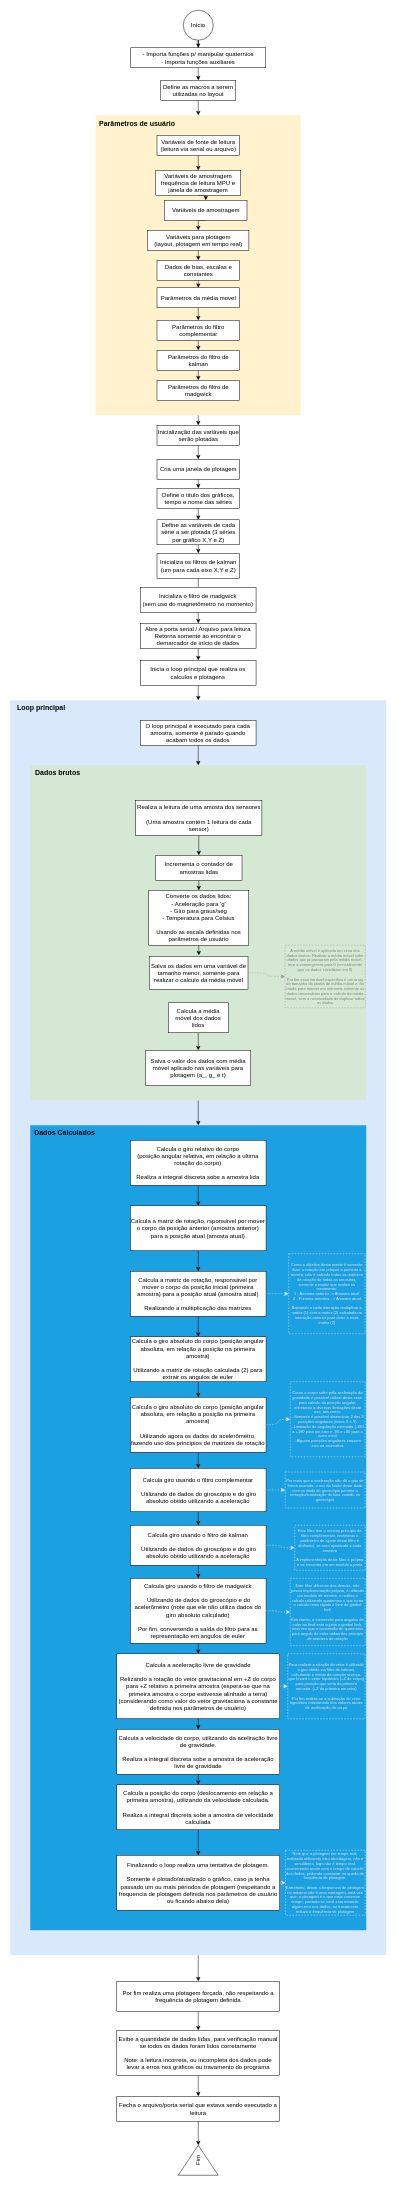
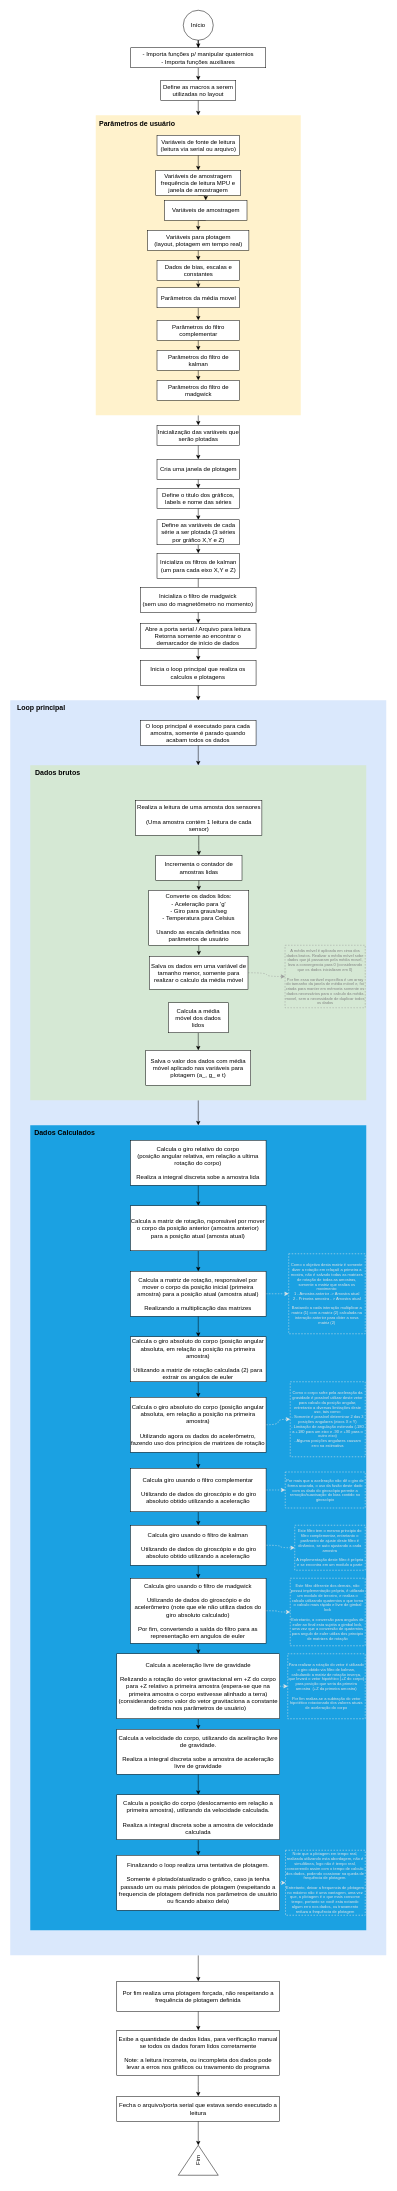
(199, 498) -> (199, 498)
(198, 1807) -> (198, 1817)
